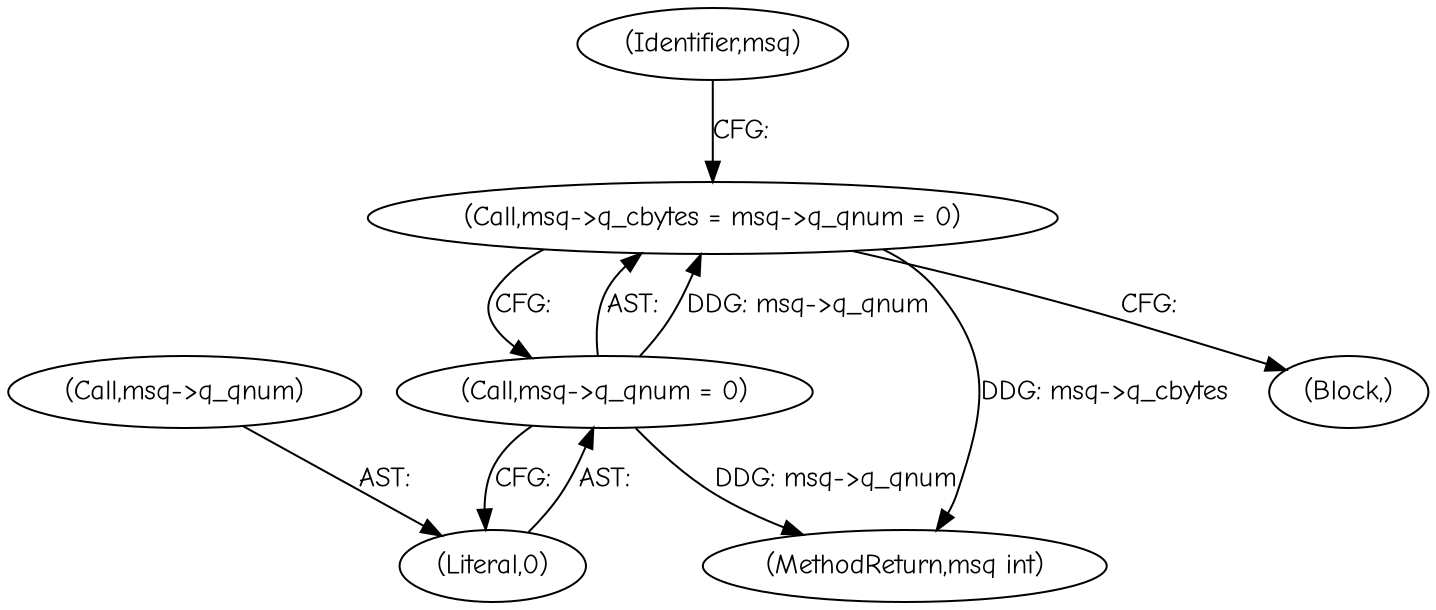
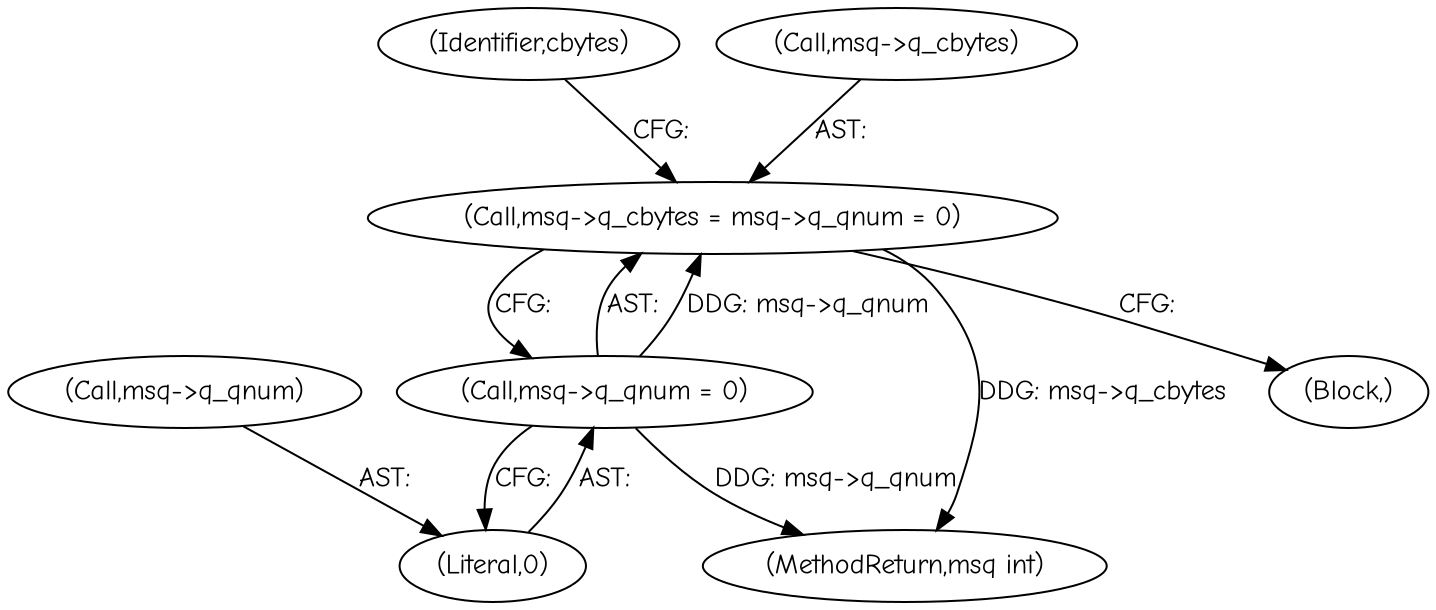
(713, 44) -> (529, 44)
none -> (897, 44)
